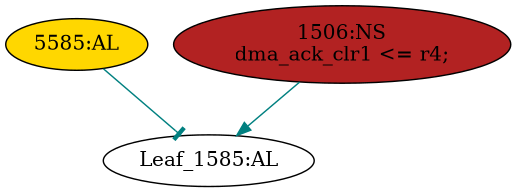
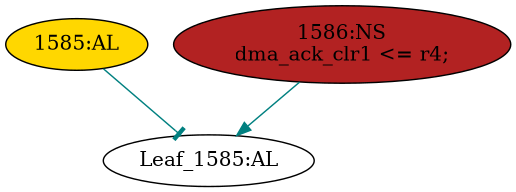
(77, 44) -> (77, 44)
(342, 44) -> (342, 44)
